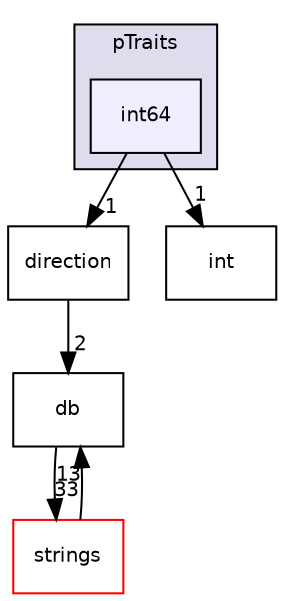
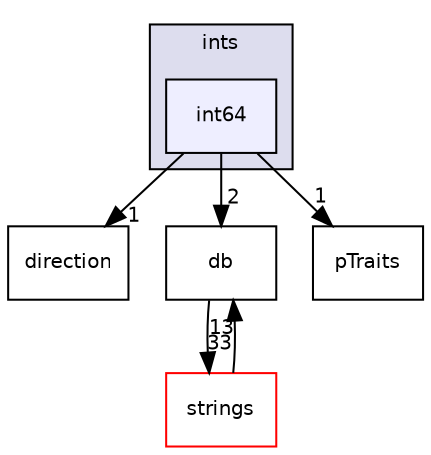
(146, 44) -> (221, 44)
(221, 263) -> (368, 263)
(68, 326) -> (221, 182)
